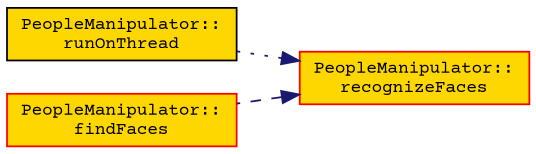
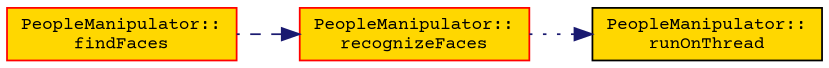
(259, 55) -> (552, 34)
